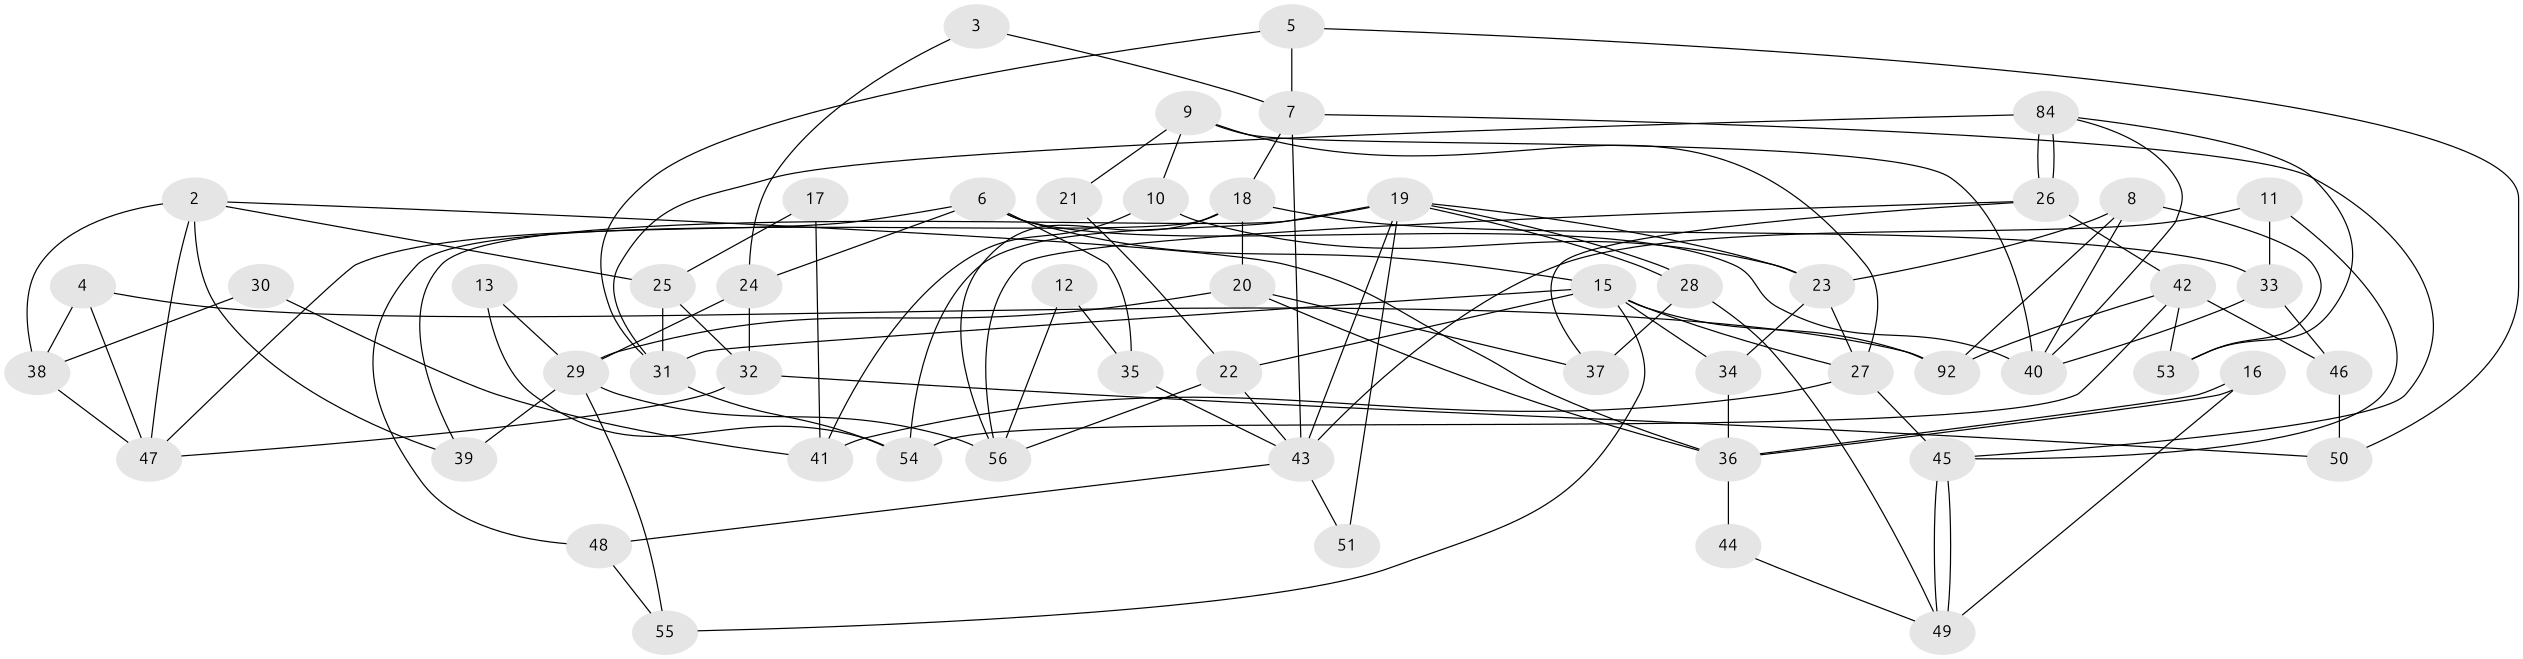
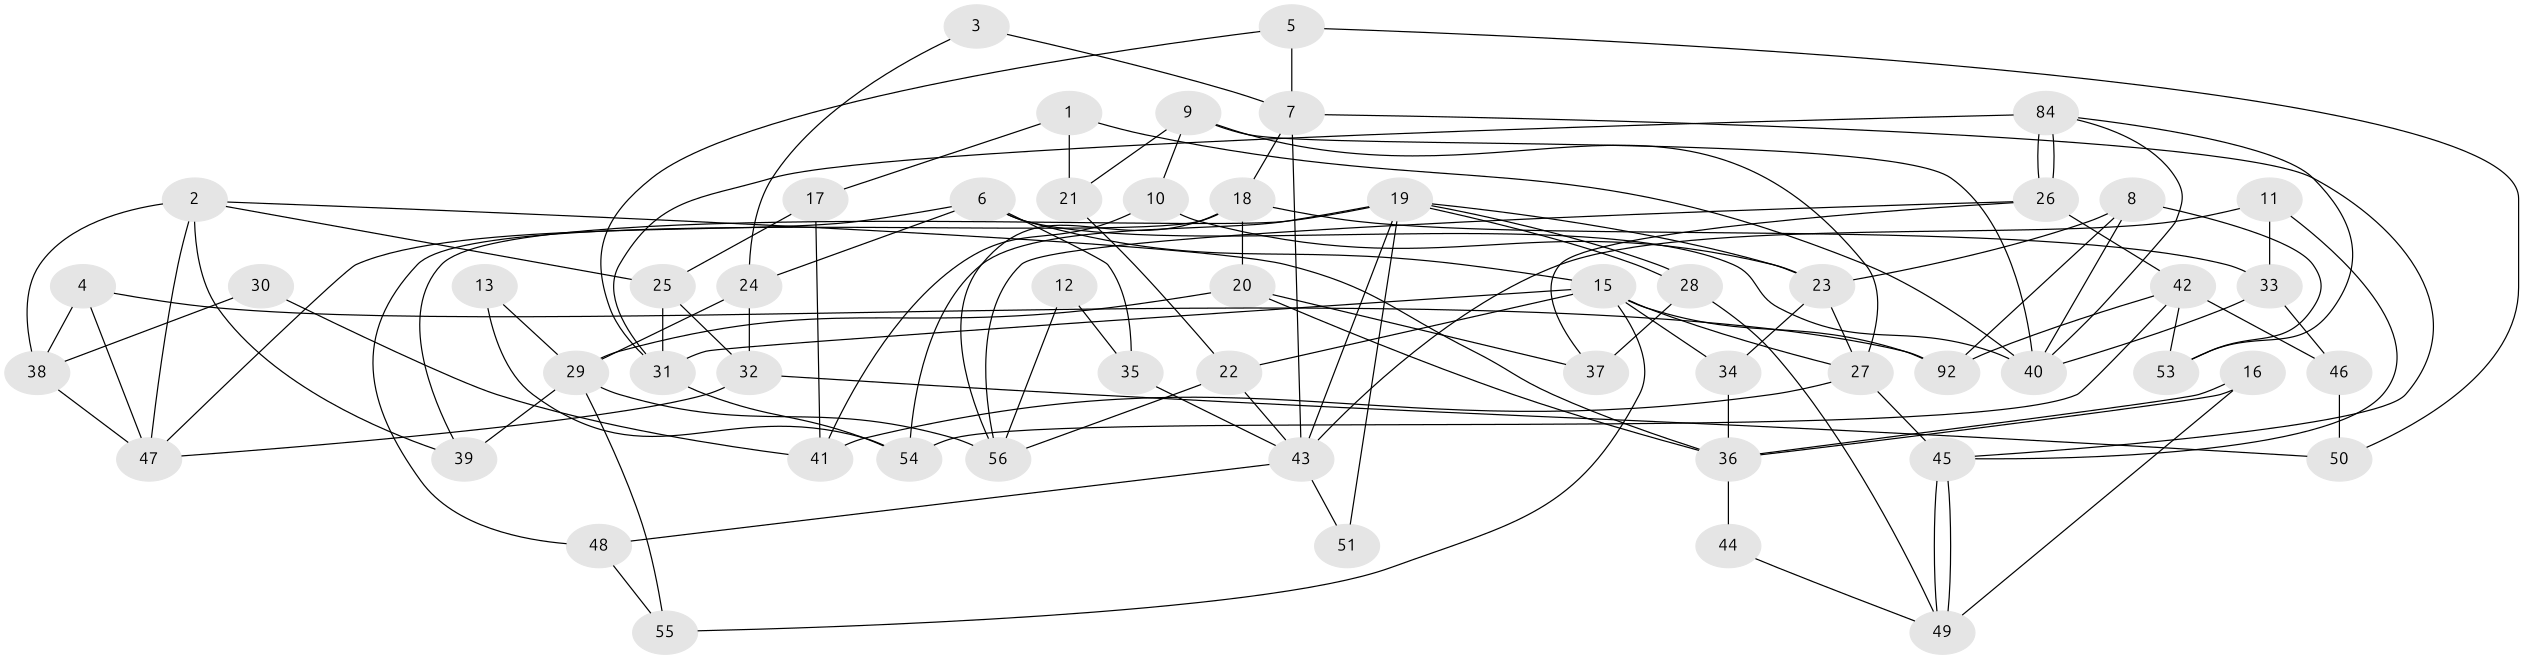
none -> (1069, 113)
